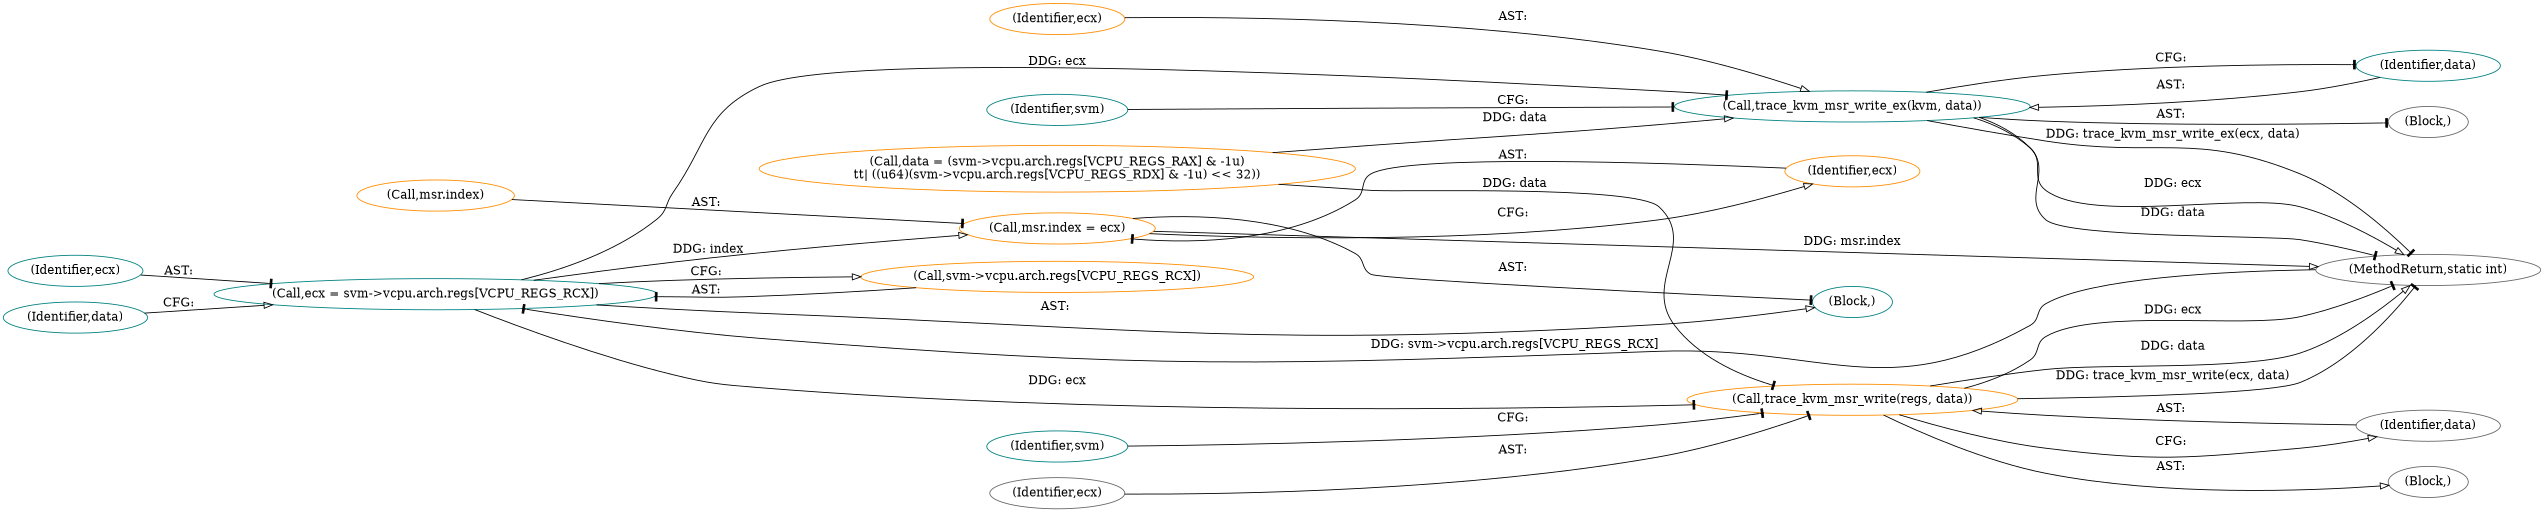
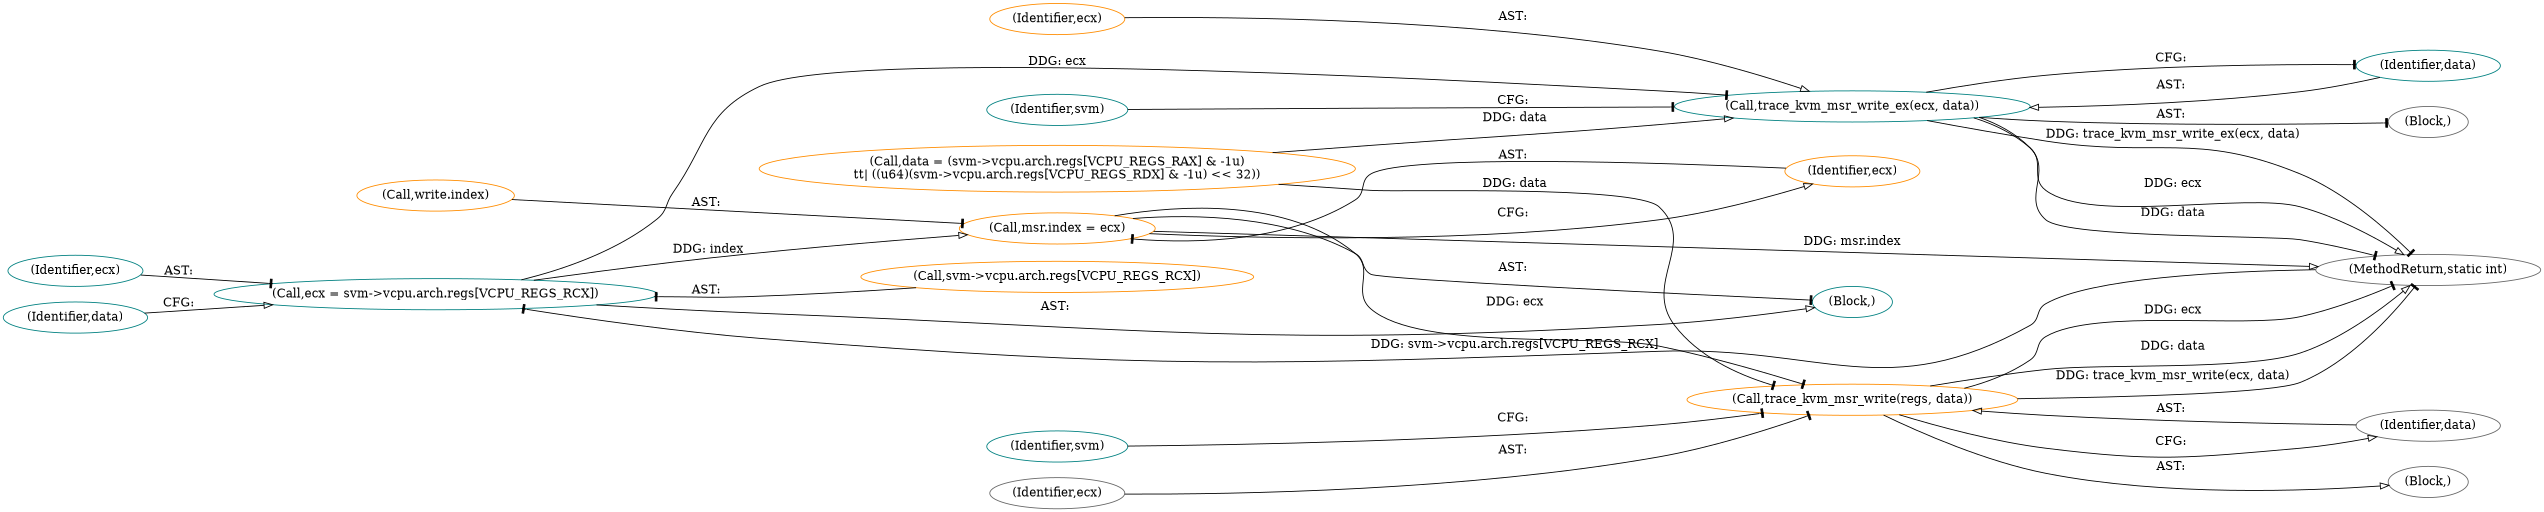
(1852, 106) -> (1852, 106)
(436, 196) -> (436, 196)
(725, 279) -> none
(1077, 404) -> (1413, 327)
